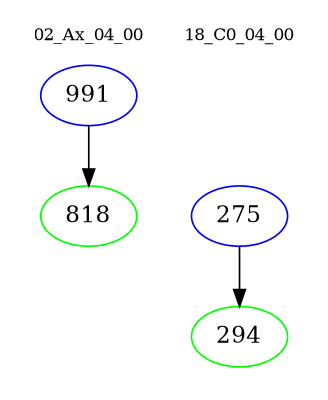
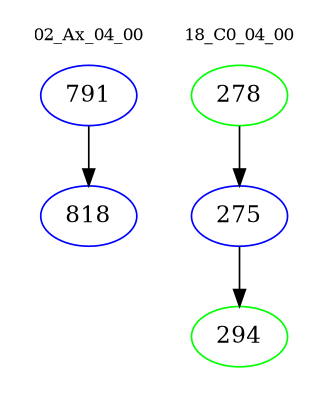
(89, 95) -> (89, 95)
none -> (240, 95)
(89, 216) -> (89, 216)
